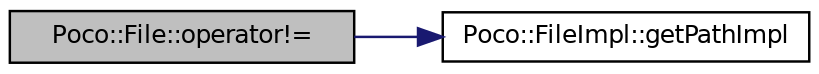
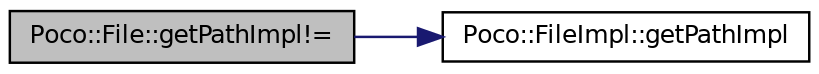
(182, 37) -> (182, 37)
